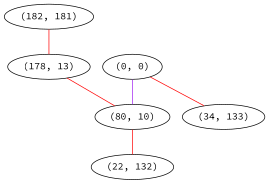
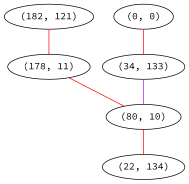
(49, 17) -> (49, 17)
(49, 67) -> (49, 67)
(132, 92) -> (144, 92)
(132, 167) -> (144, 167)
